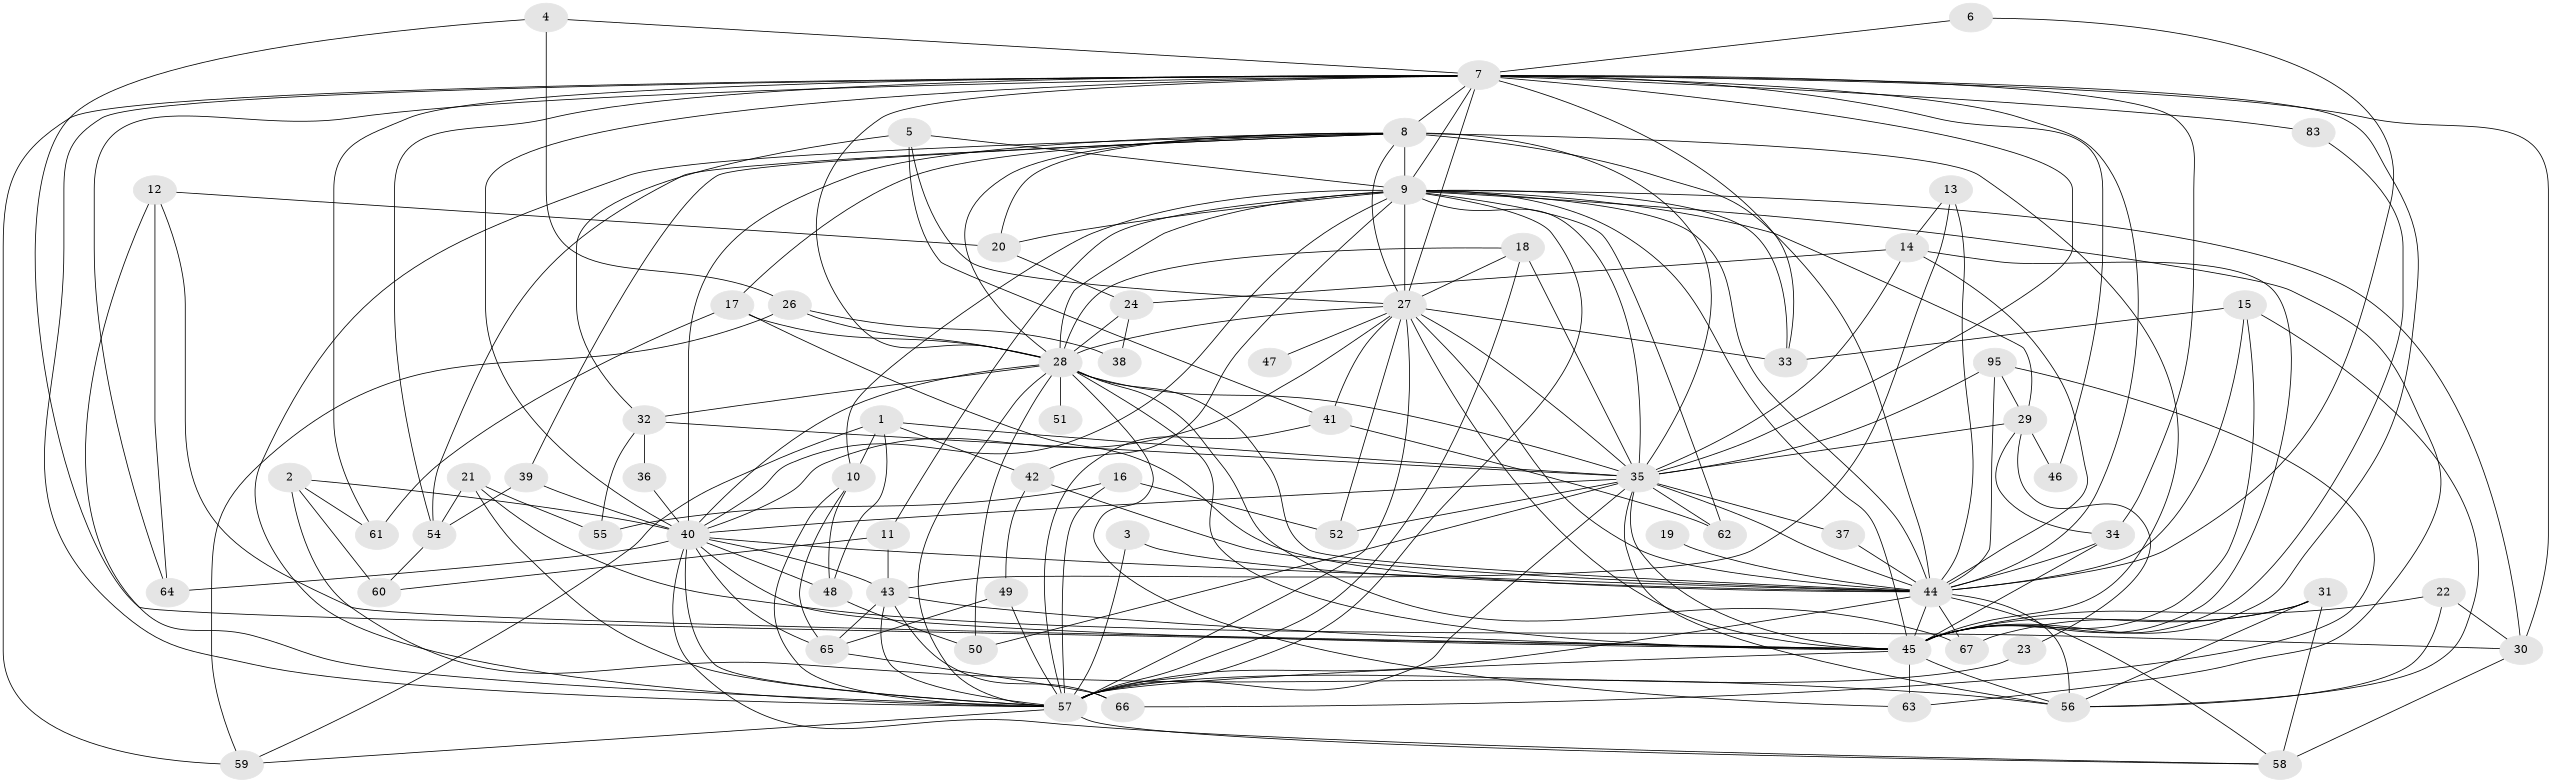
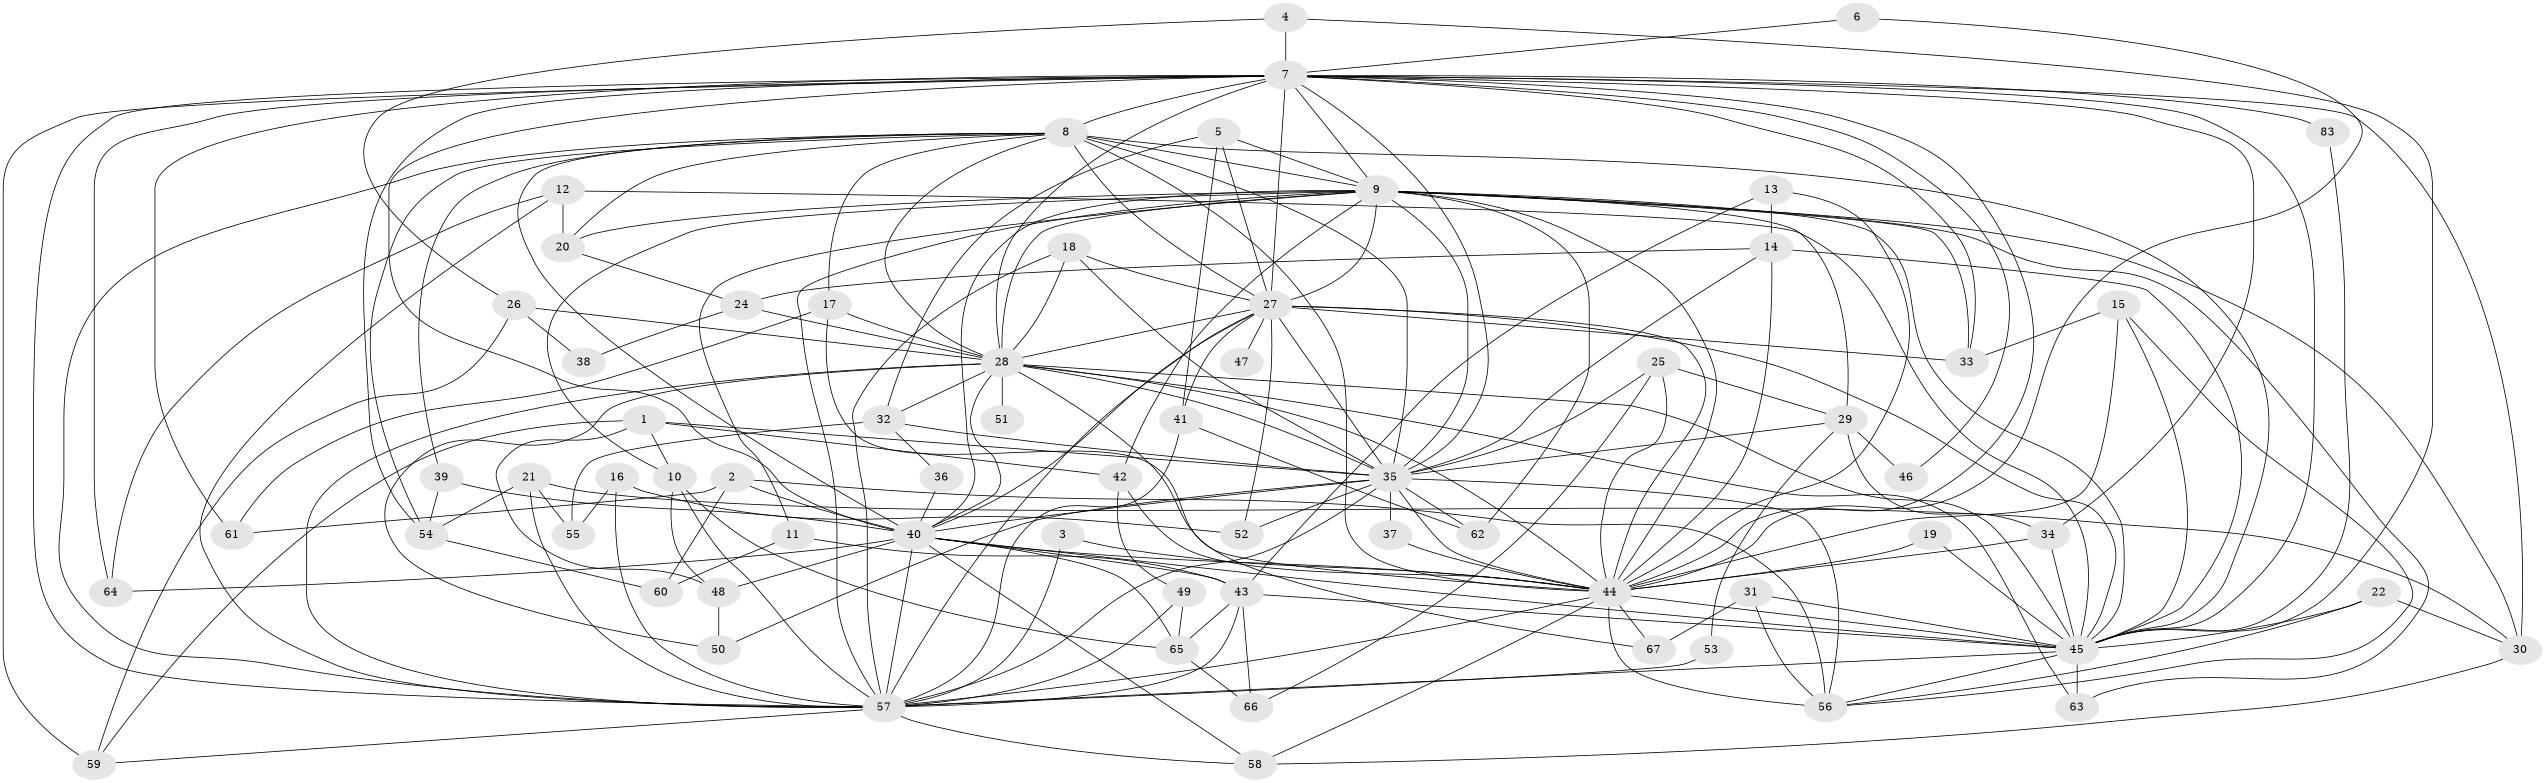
(1995, 363) -> (1659, 363)
(1724, 614) -> (2003, 593)
(2024, 650) -> (1711, 650)
(2303, 679) -> none
